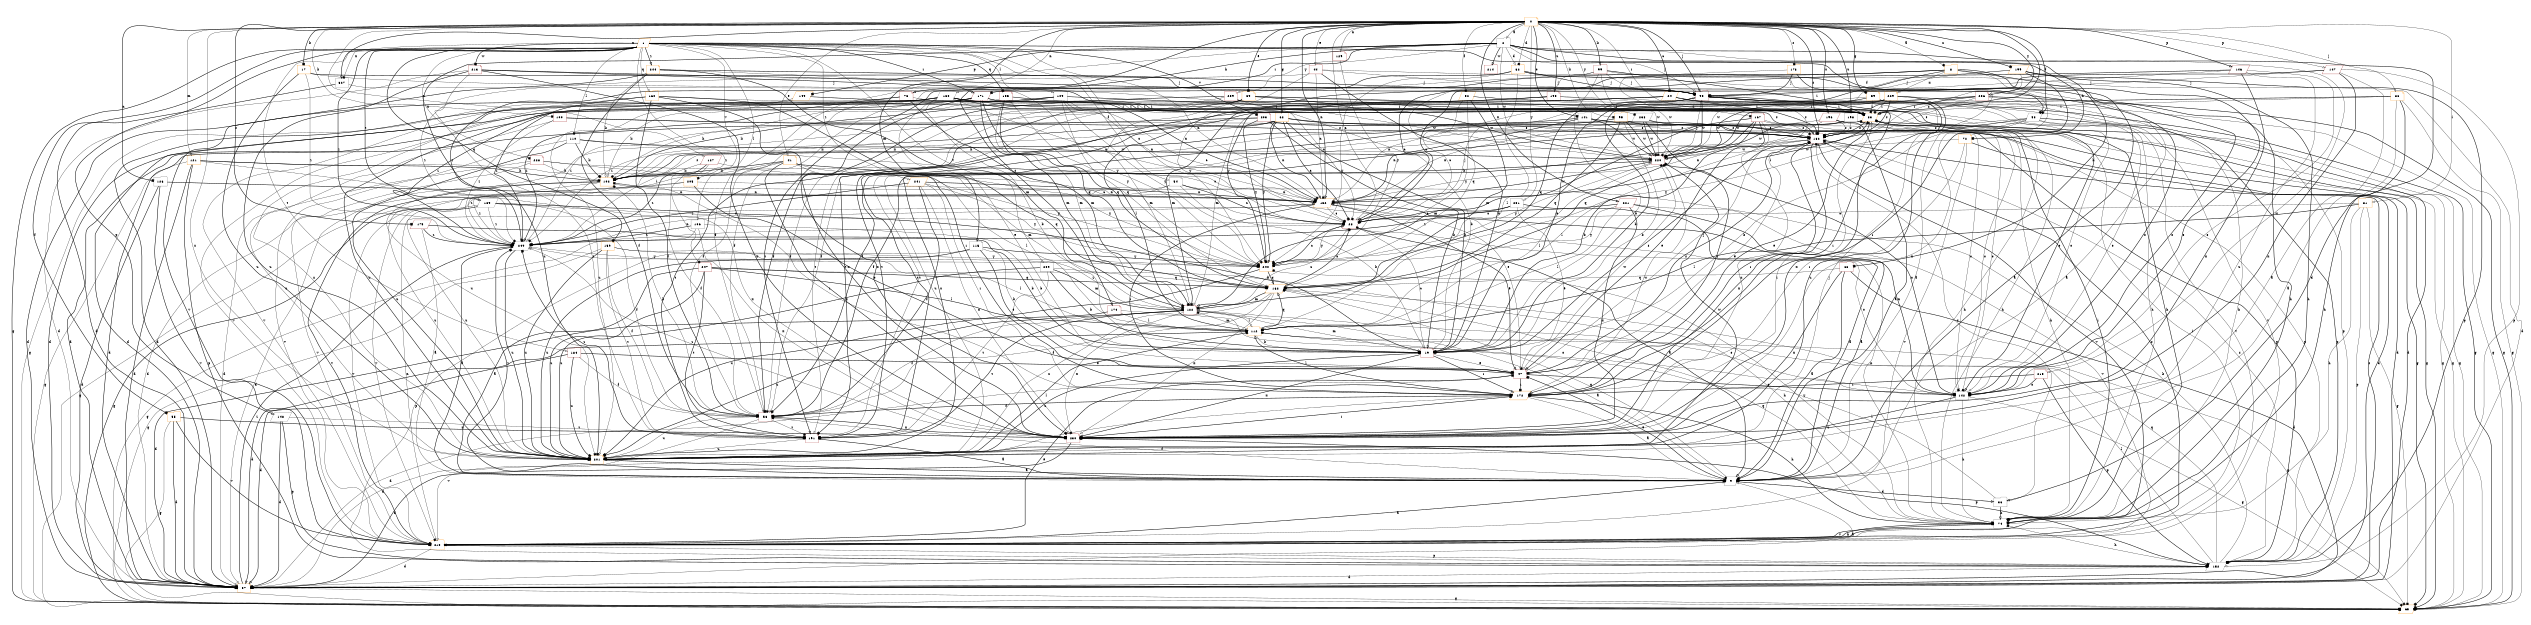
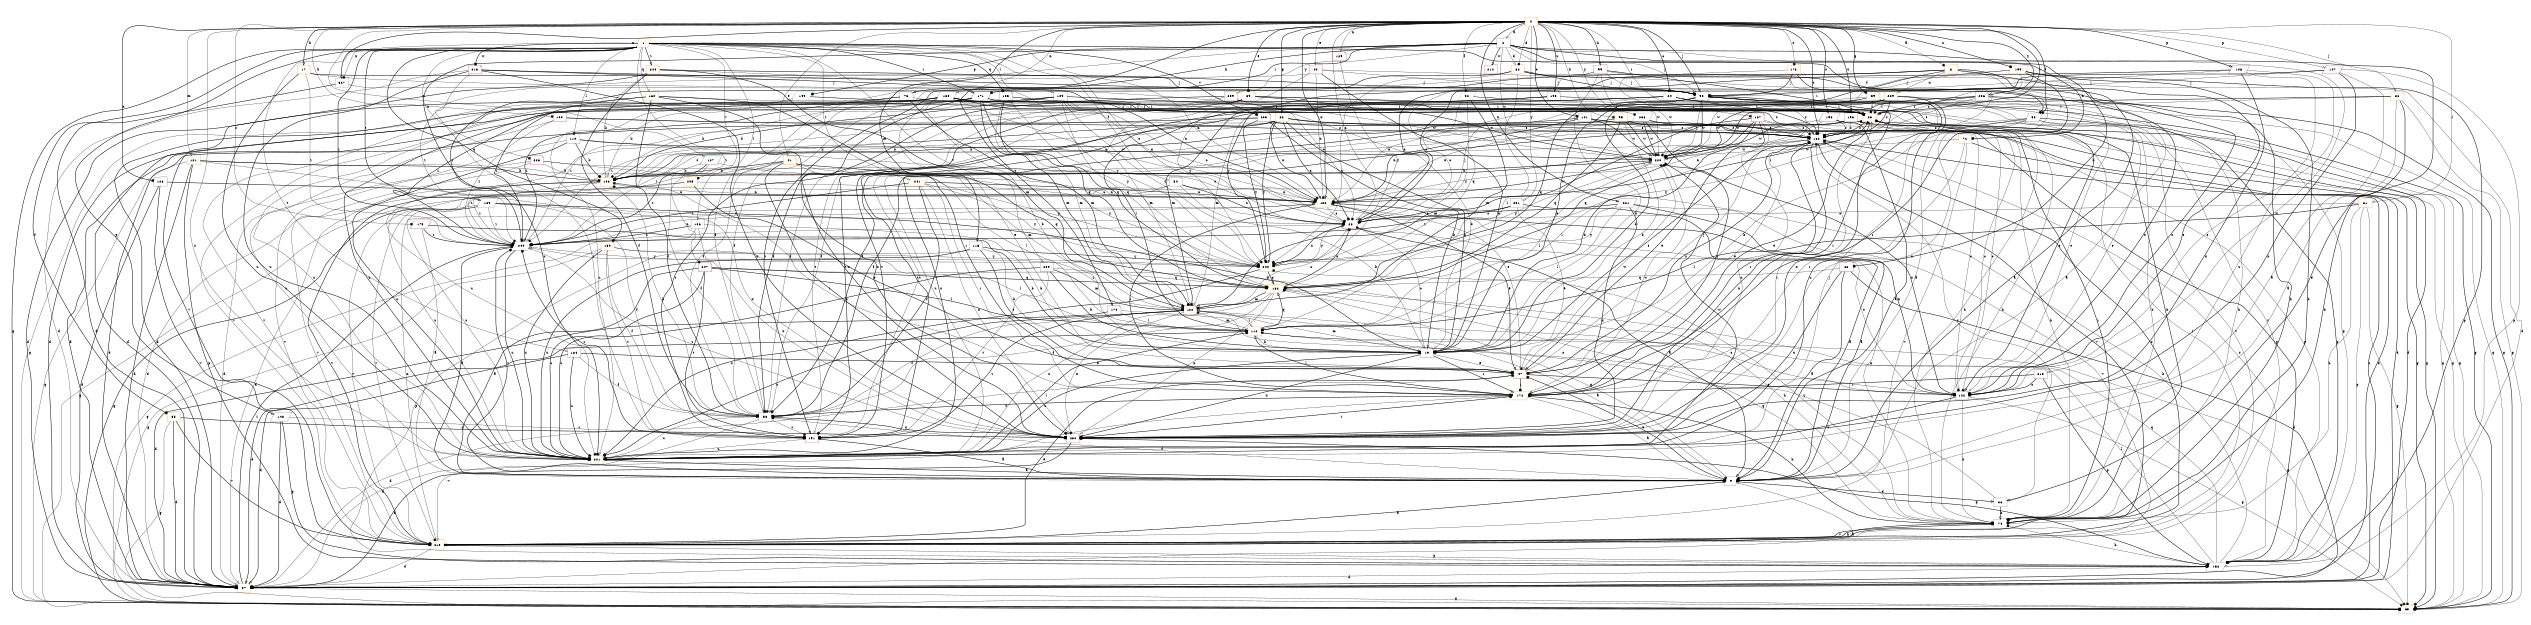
(902, 22) -> (902, 22)
(305, 30) -> (305, 30)
